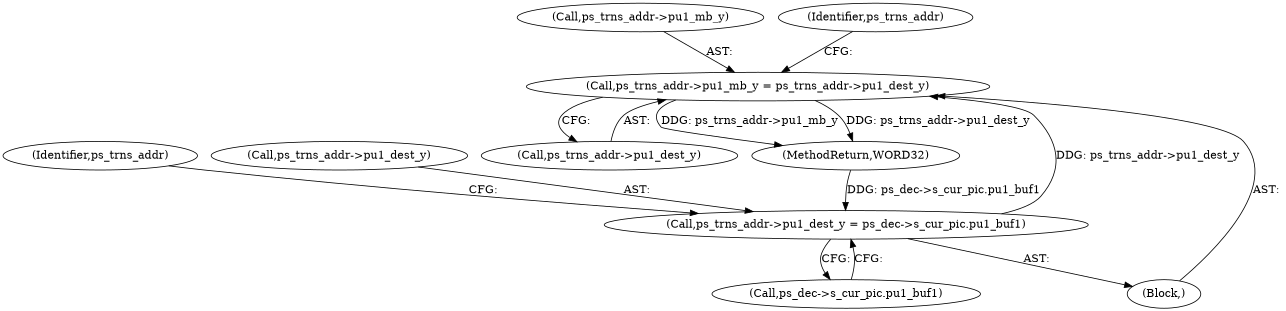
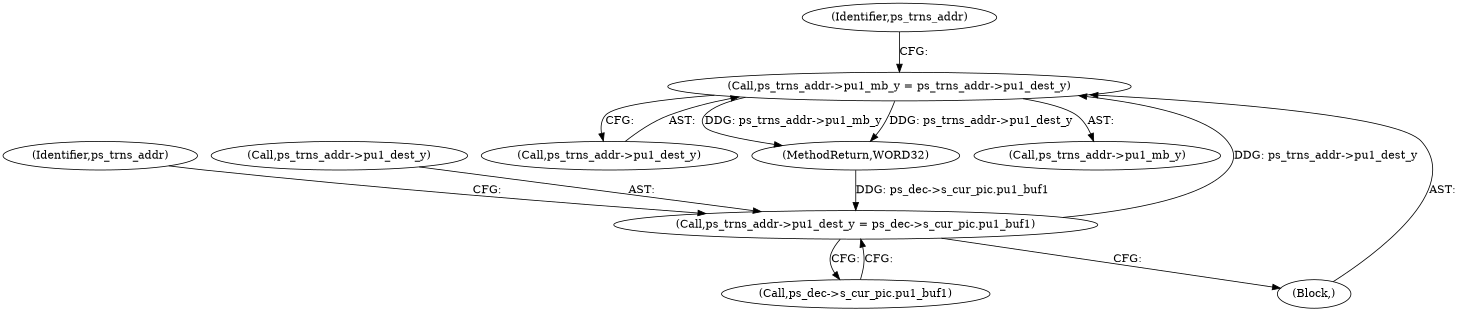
(696, 50) -> (1062, 108)
(1038, 259) -> (1129, 259)
